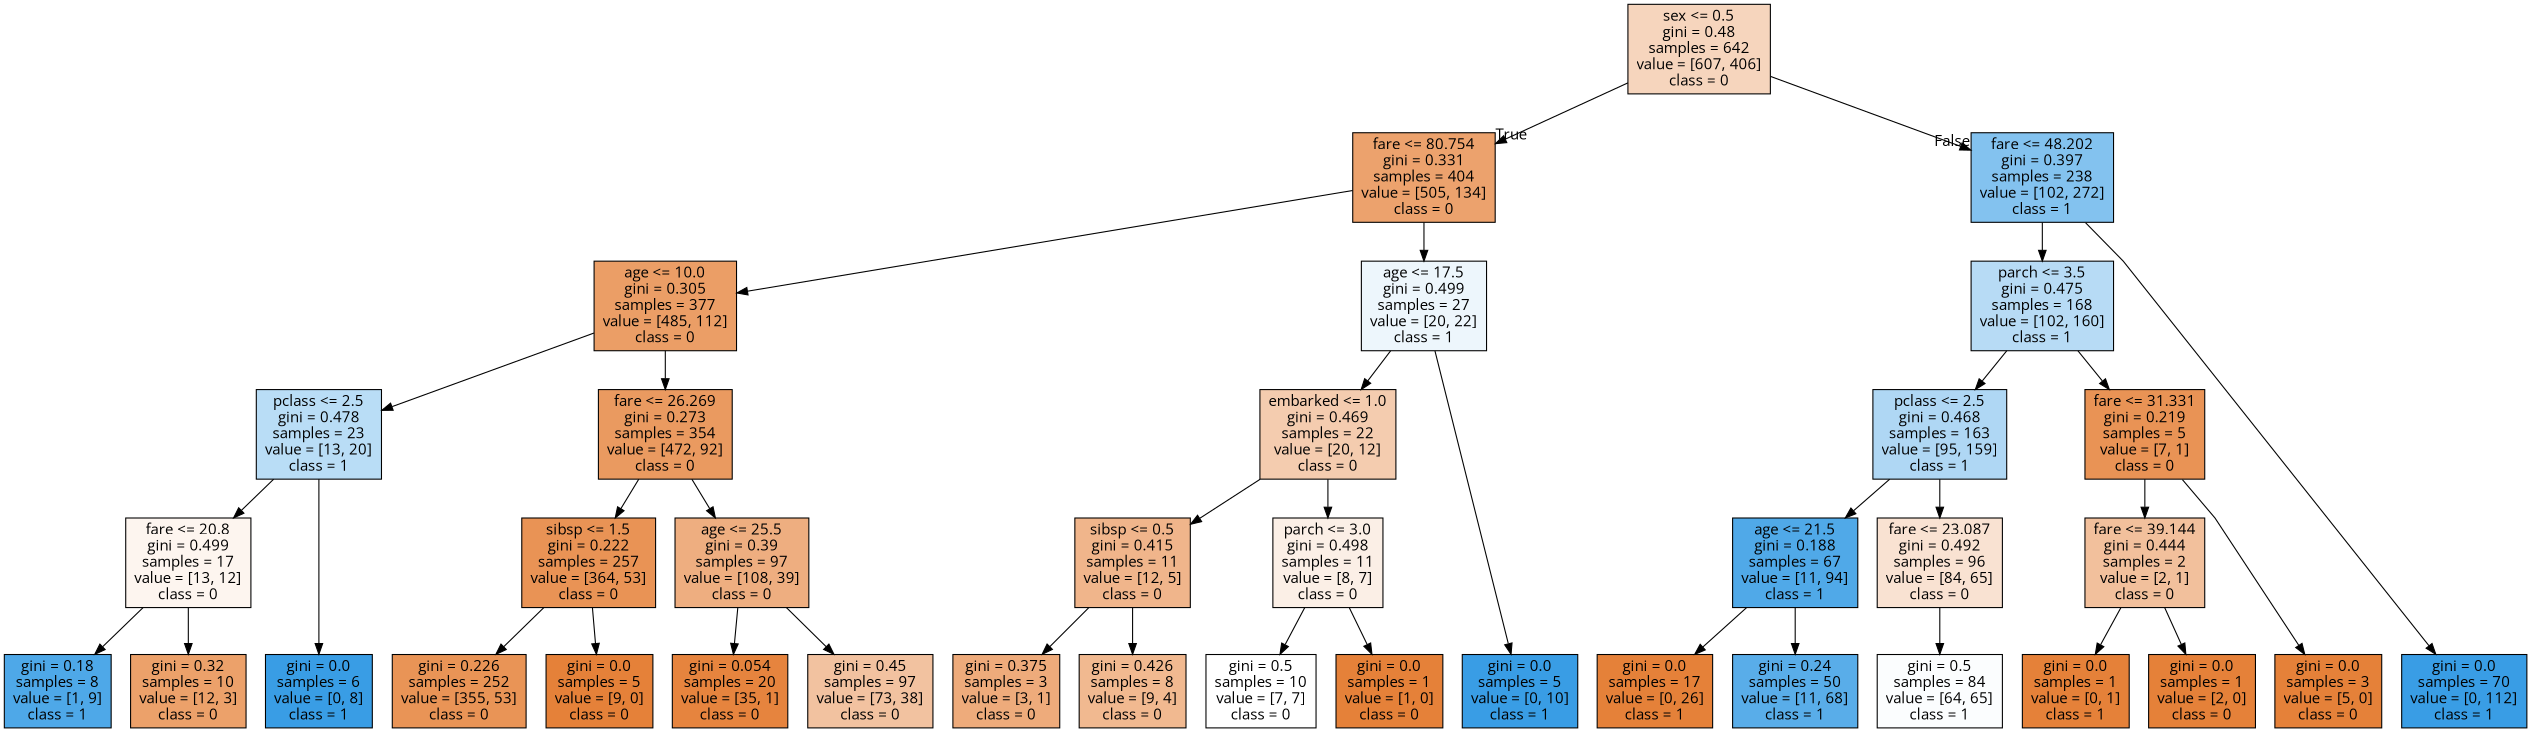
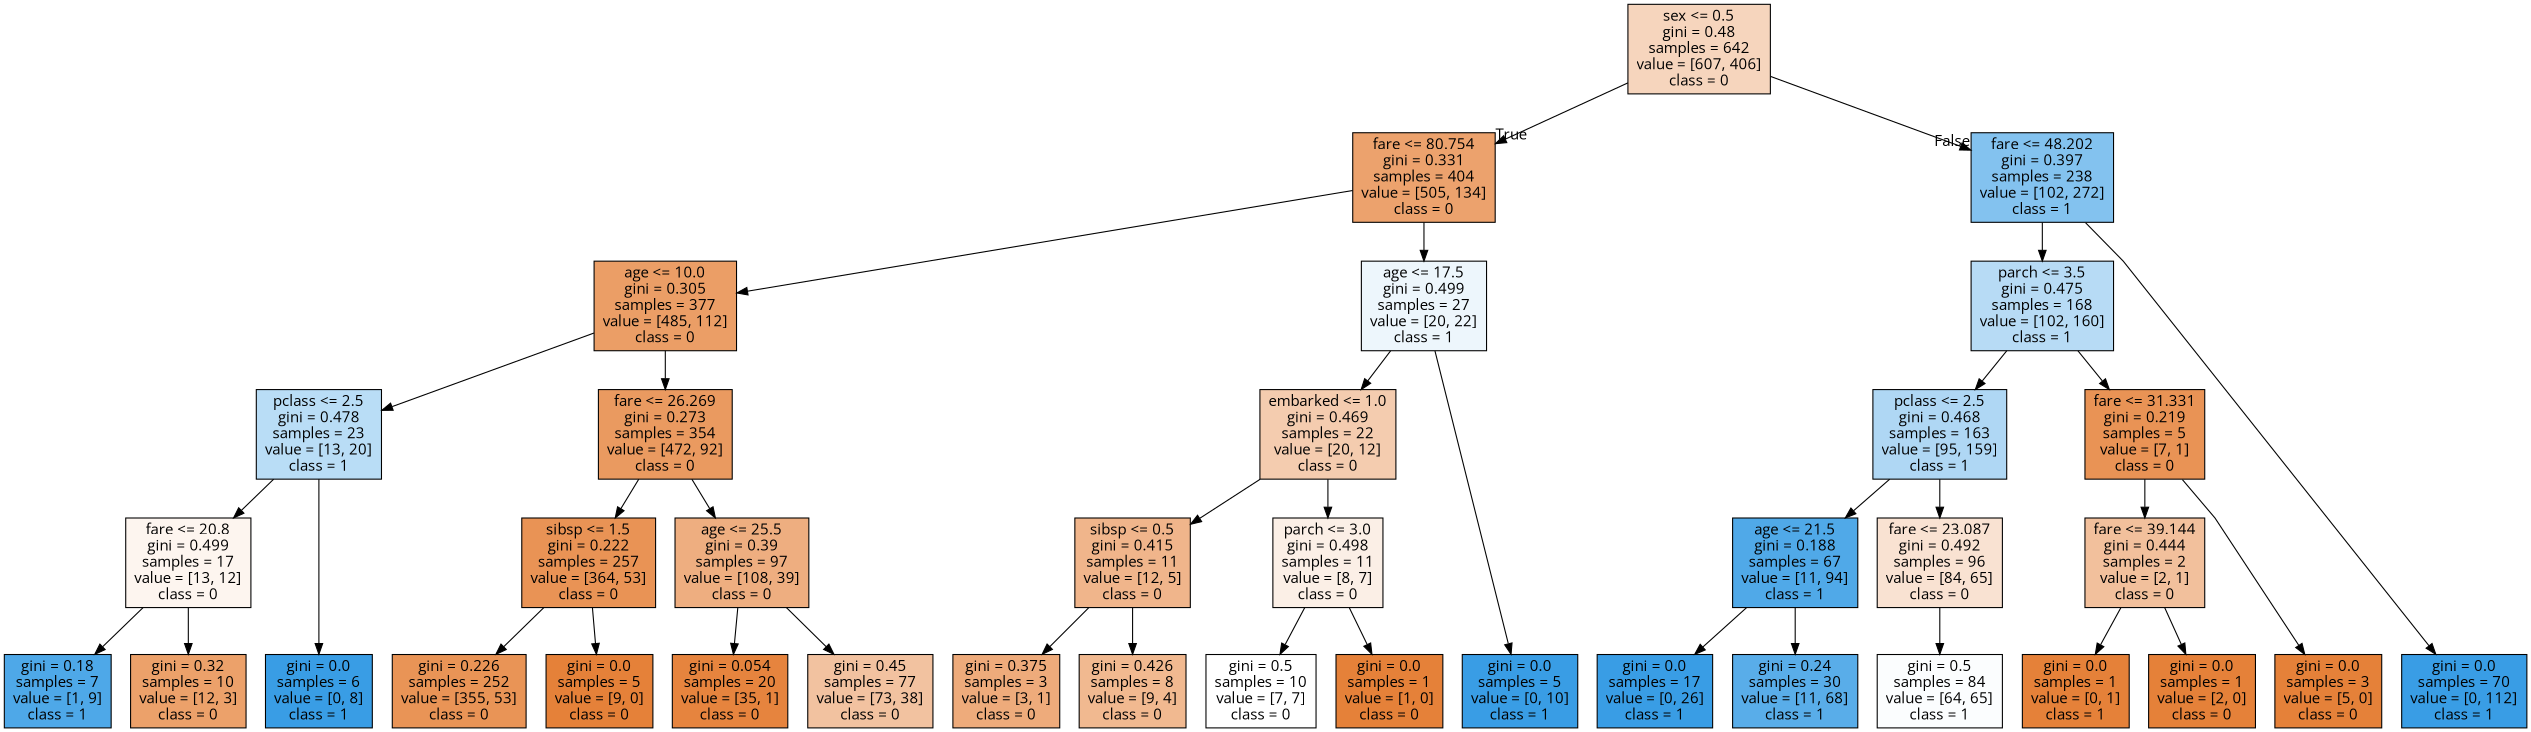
(58, 691) -> (58, 691)
(870, 691) -> (870, 691)
(1655, 691) -> (1655, 691)
(1795, 691) -> (1795, 691)
